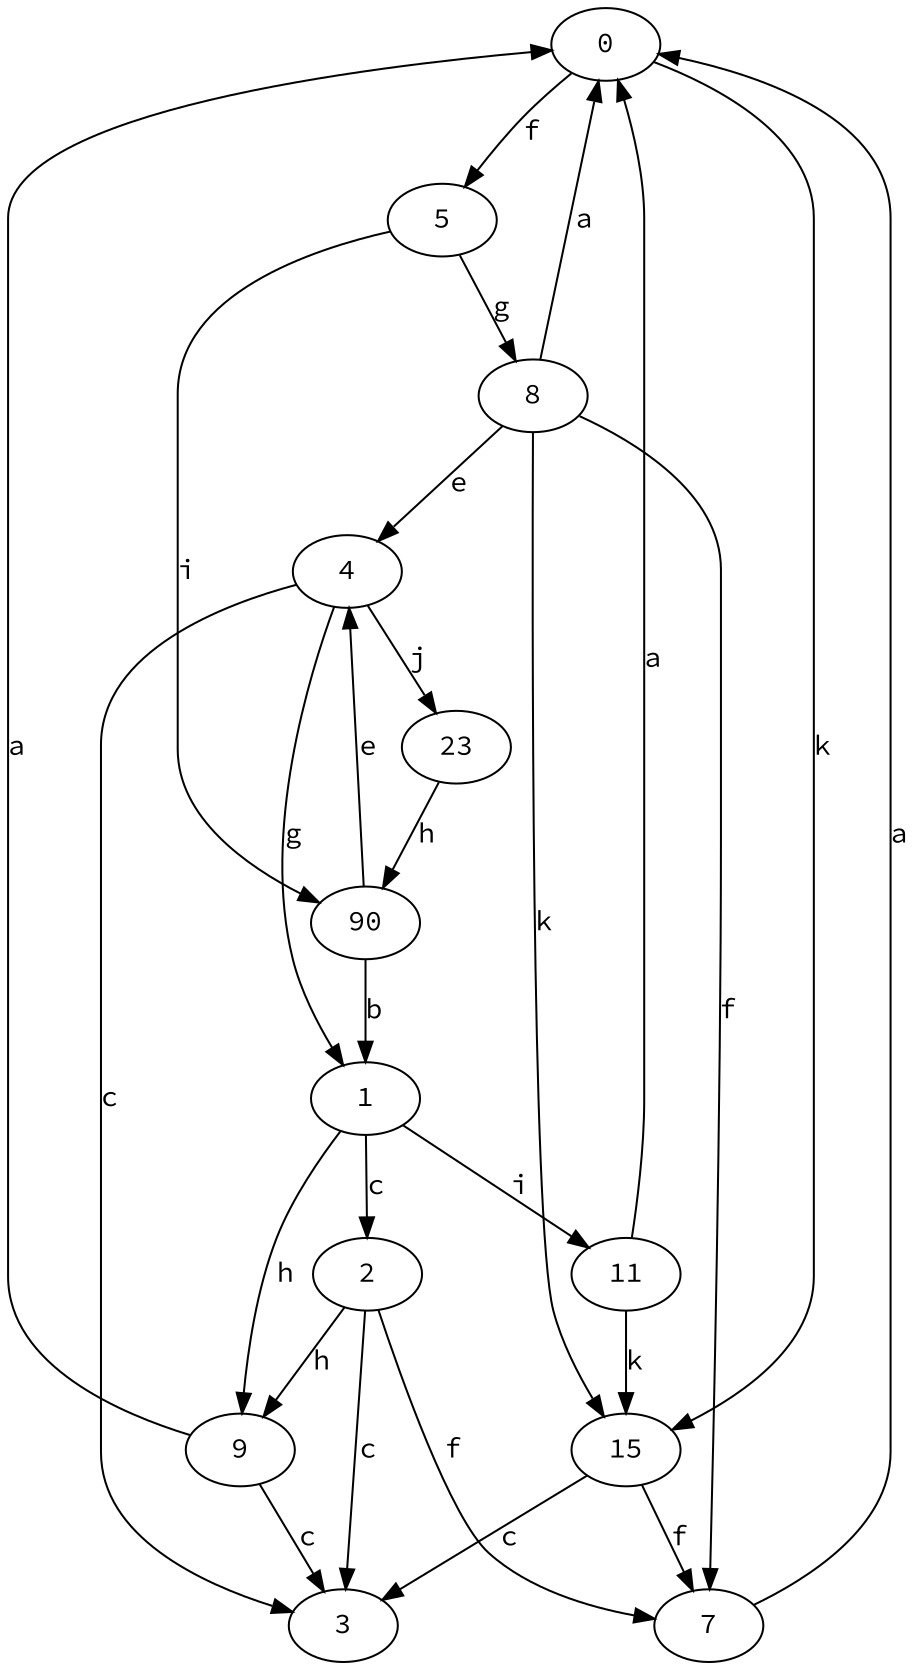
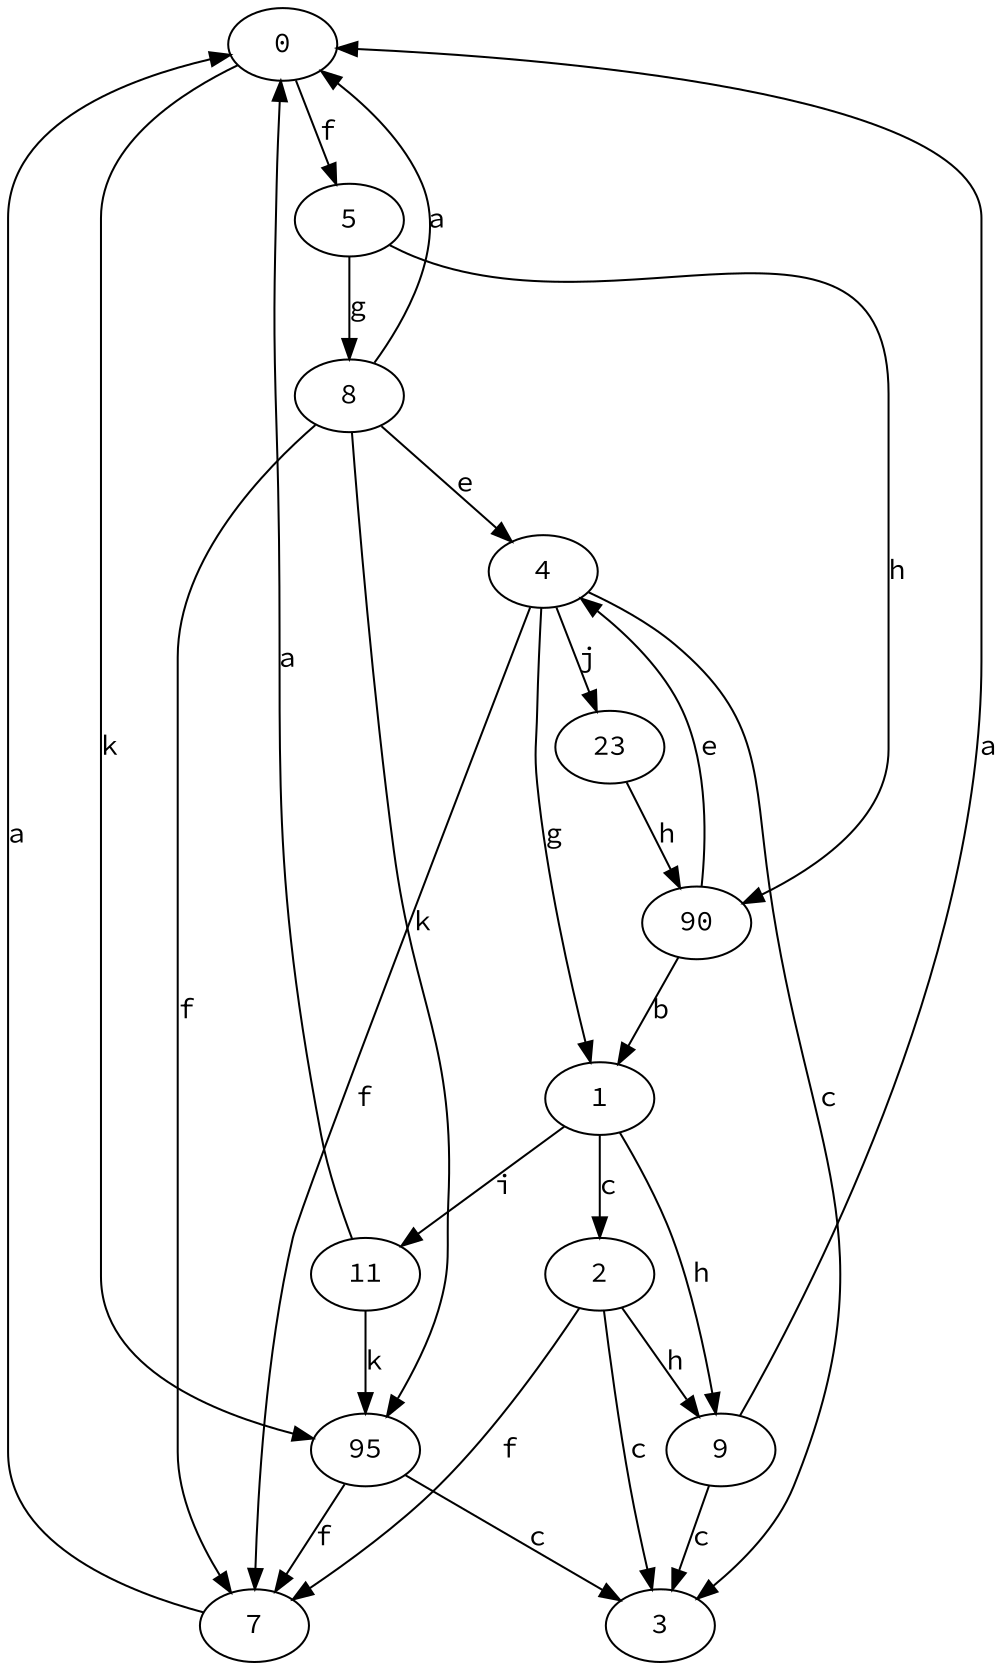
(187, 572) -> (898, 572)
none -> (351, 1078)
(626, 1450) -> (366, 1450)
